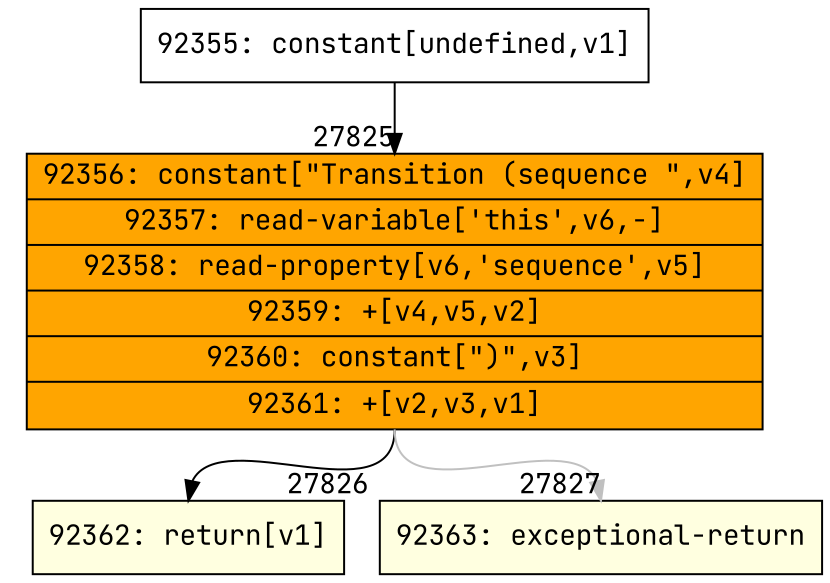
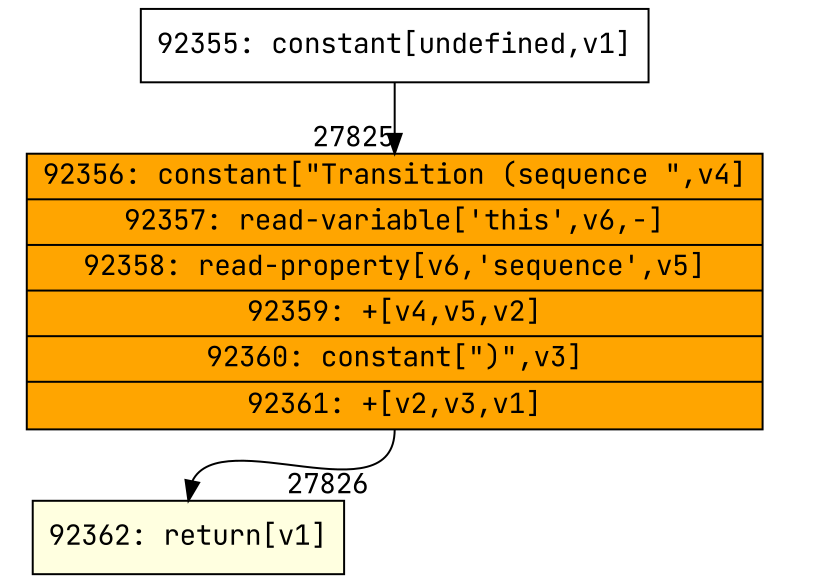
(601, 537) -> none
